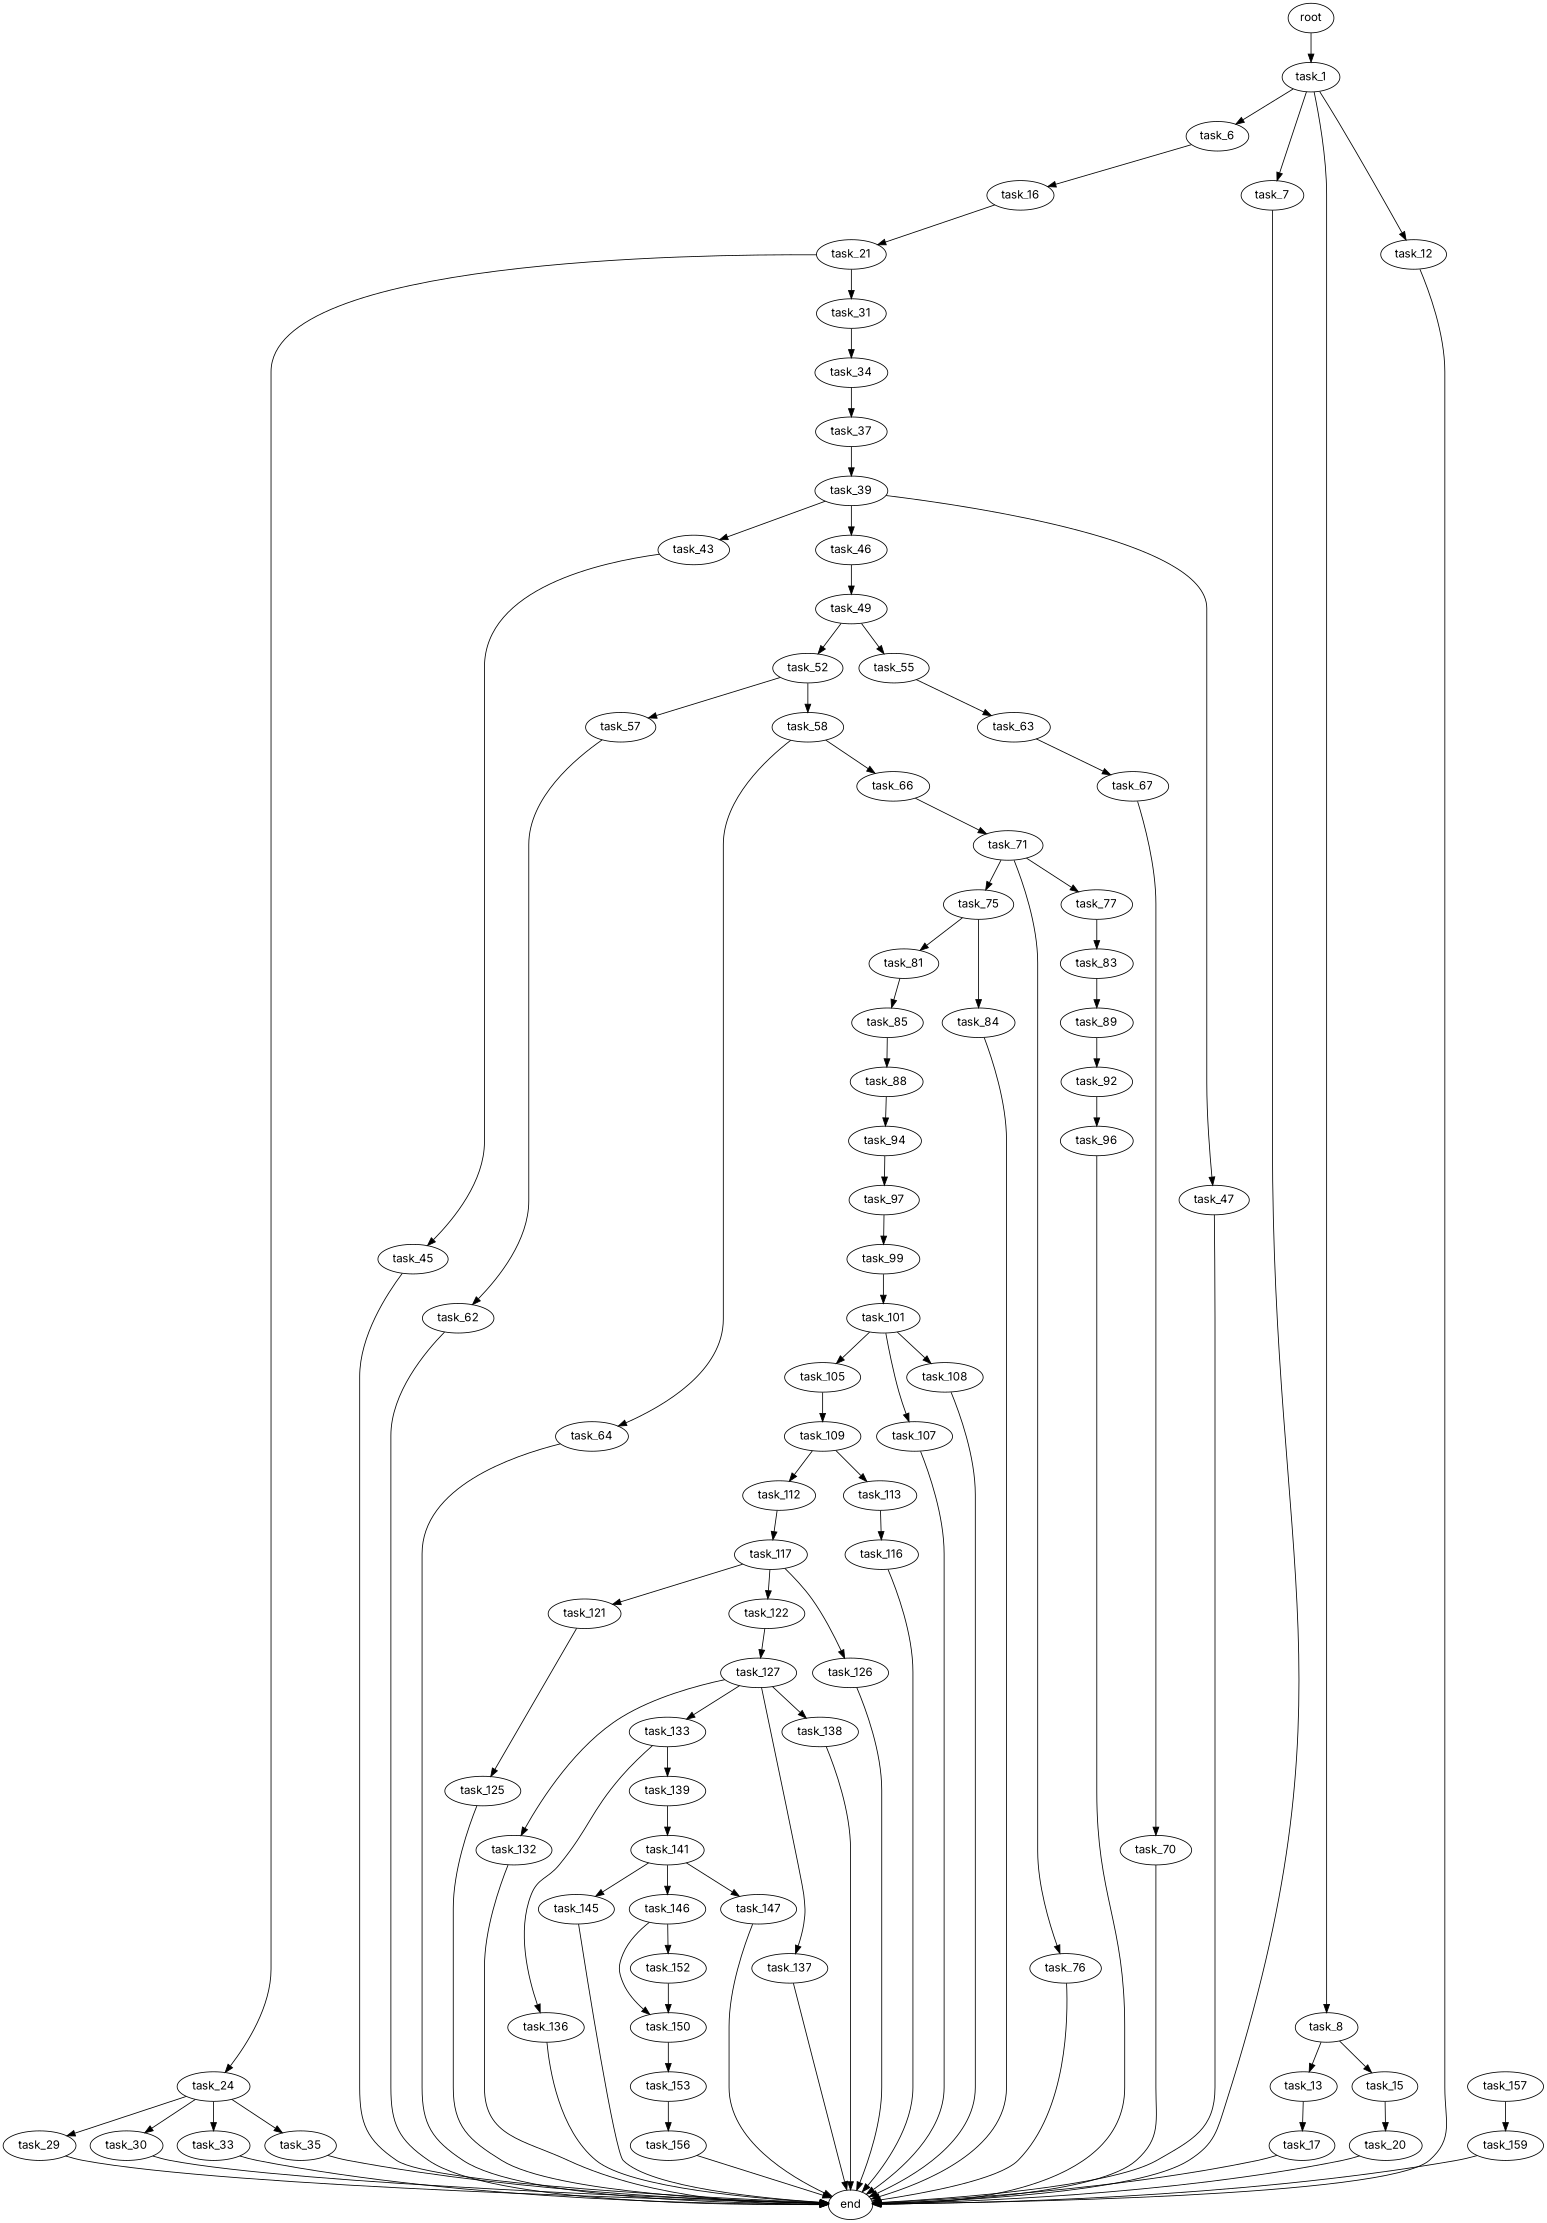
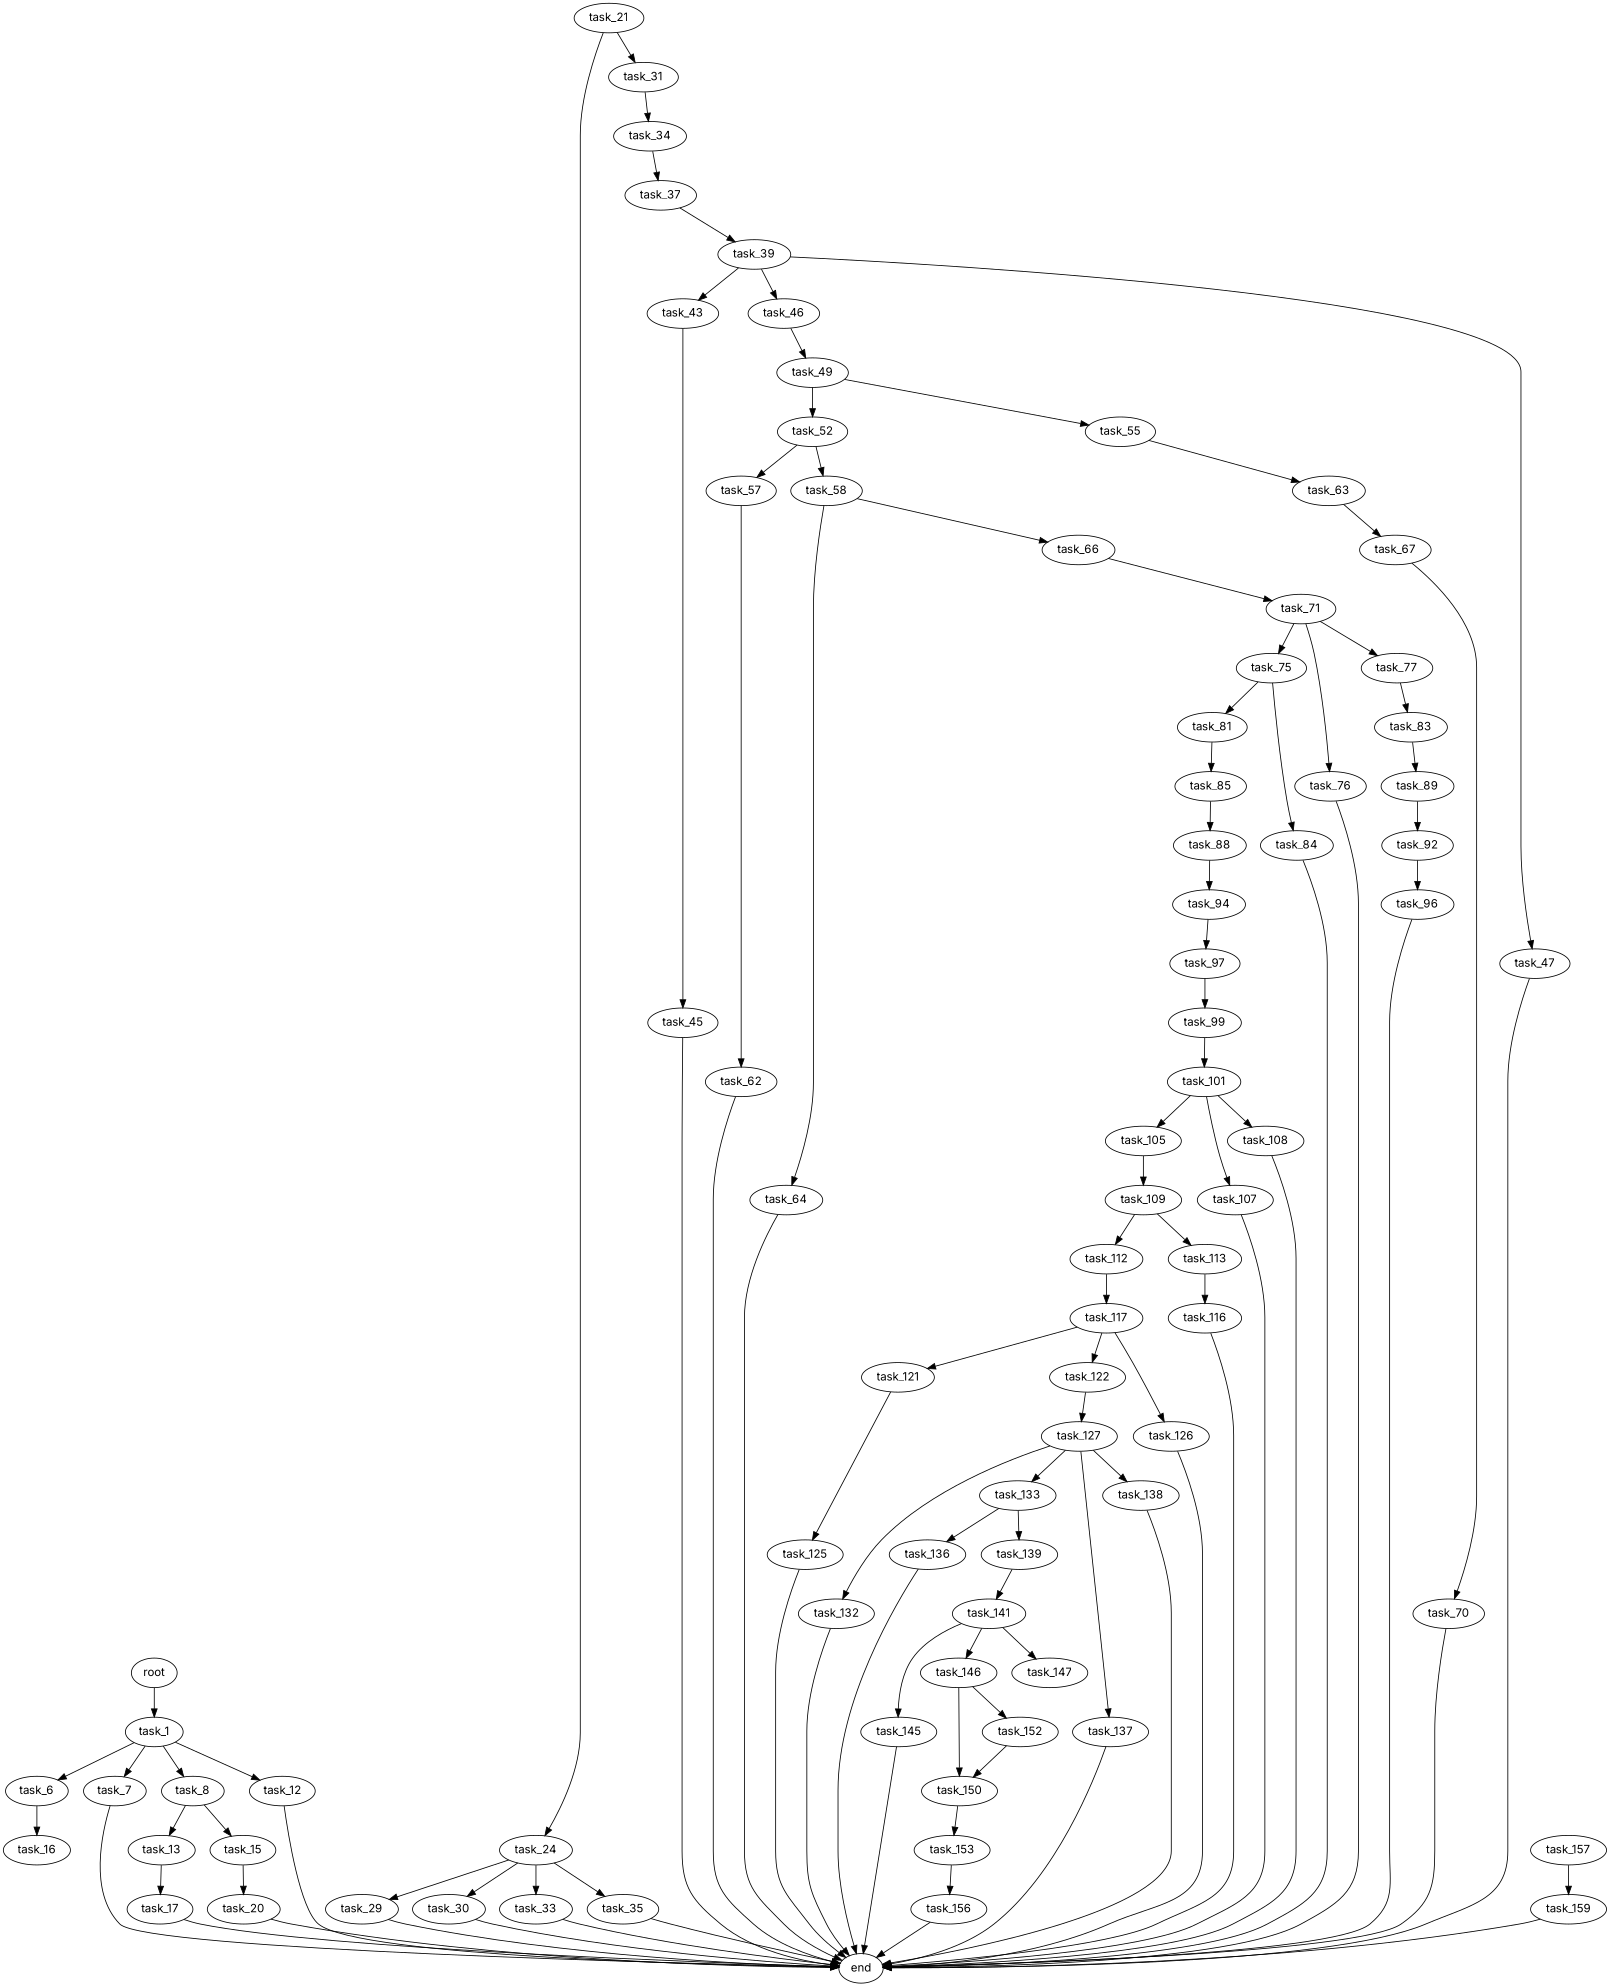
(940, 223) -> none
(729, 2079) -> none
